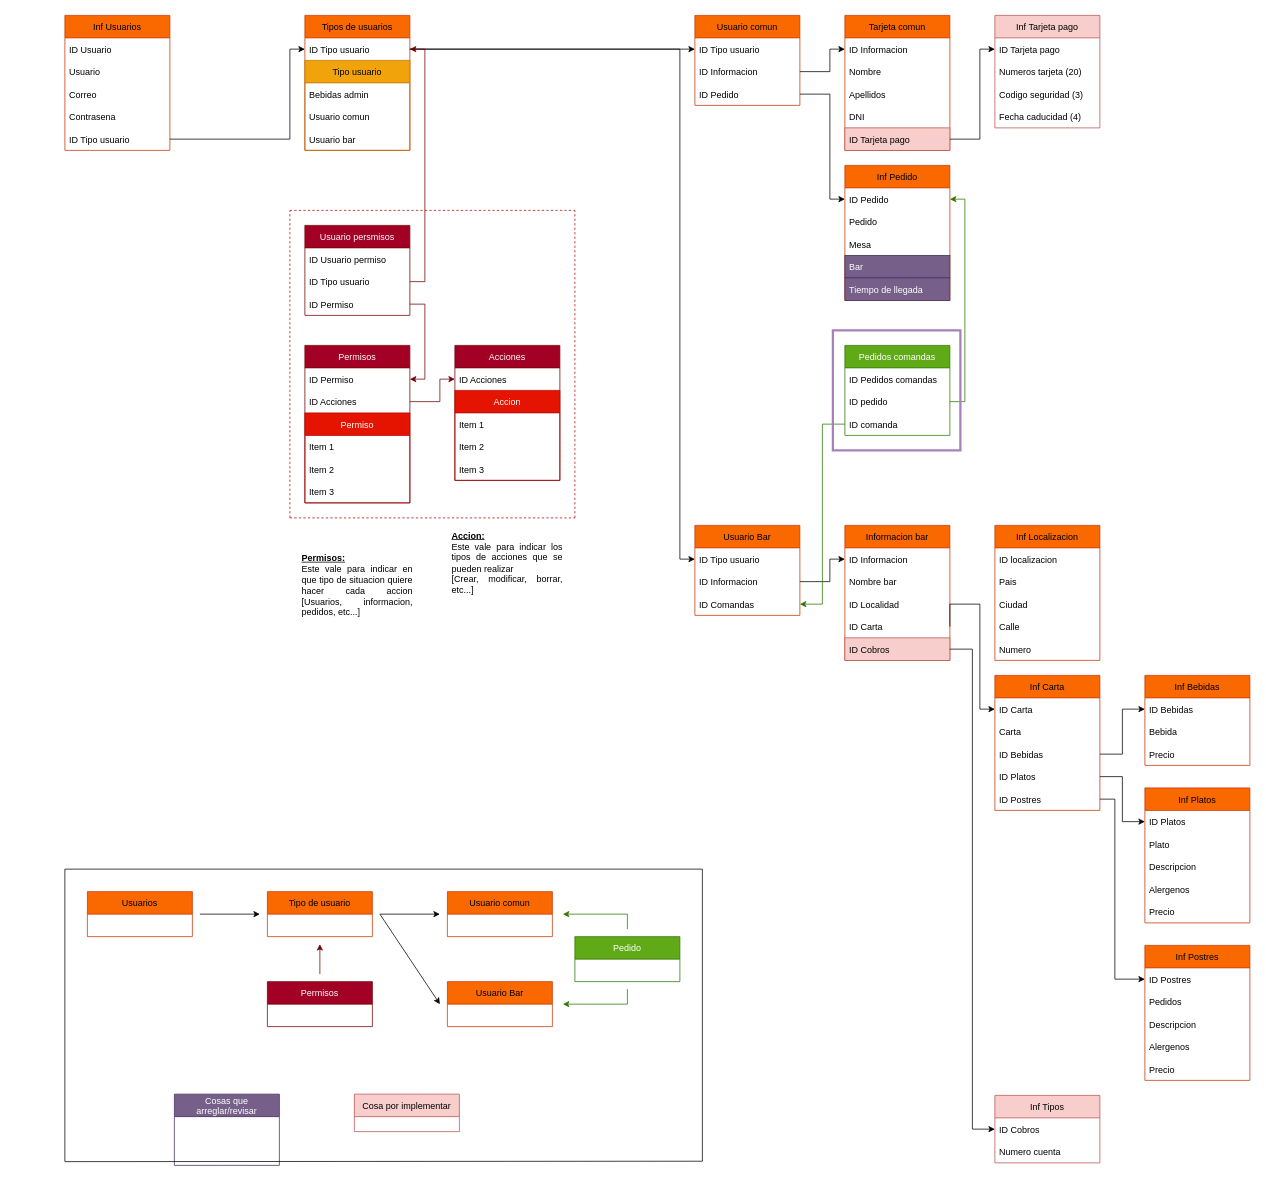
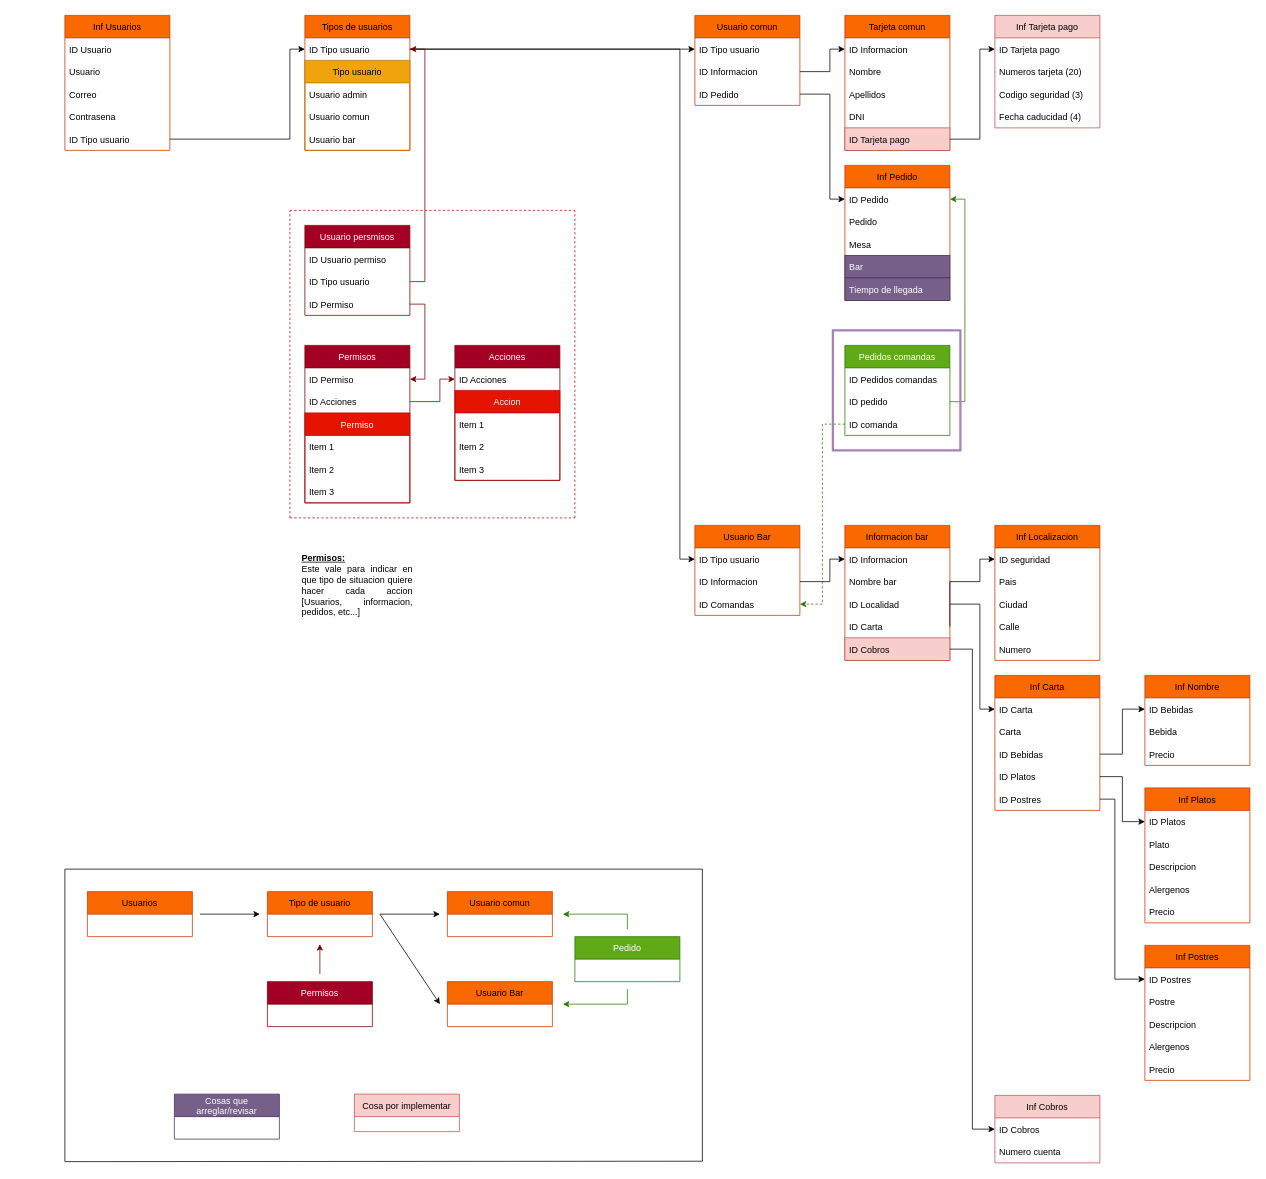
(338, 95) -> (338, 95)
(822, 513) -> (822, 513)
(1031, 560) -> (1027, 560)
(507, 563) -> none
none -> (967, 582)
(1197, 687) -> (1197, 687)
(1165, 1002) -> (1164, 1002)
(1047, 1107) -> (1047, 1107)
(227, 1130) -> (227, 1117)
